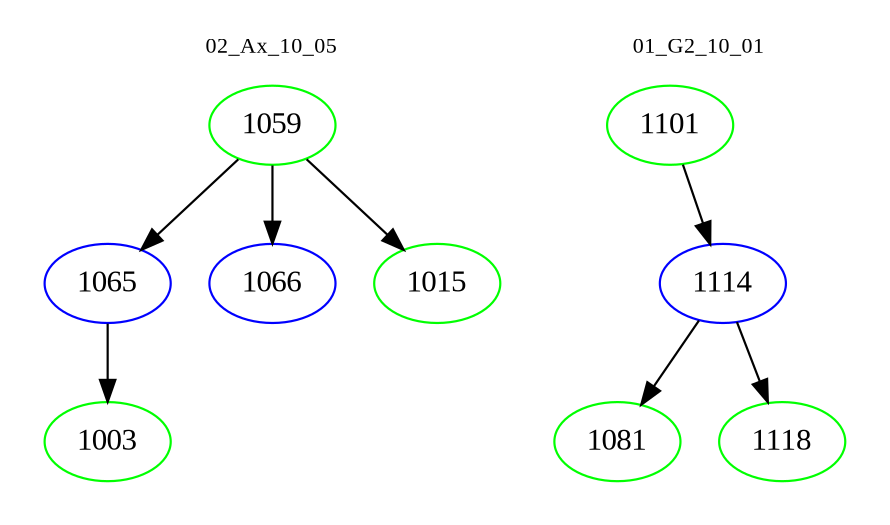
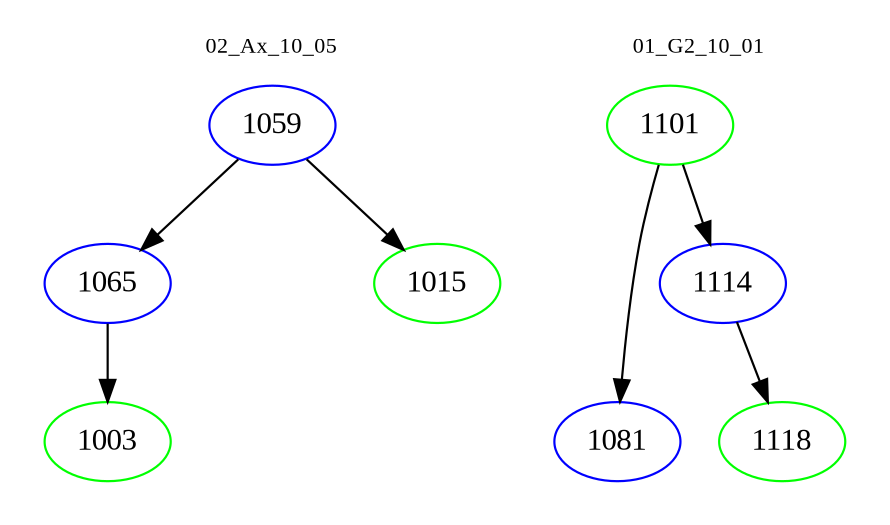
(272, 125) -> (272, 125)
(272, 283) -> none
(676, 353) -> (635, 271)
(617, 442) -> (617, 442)
